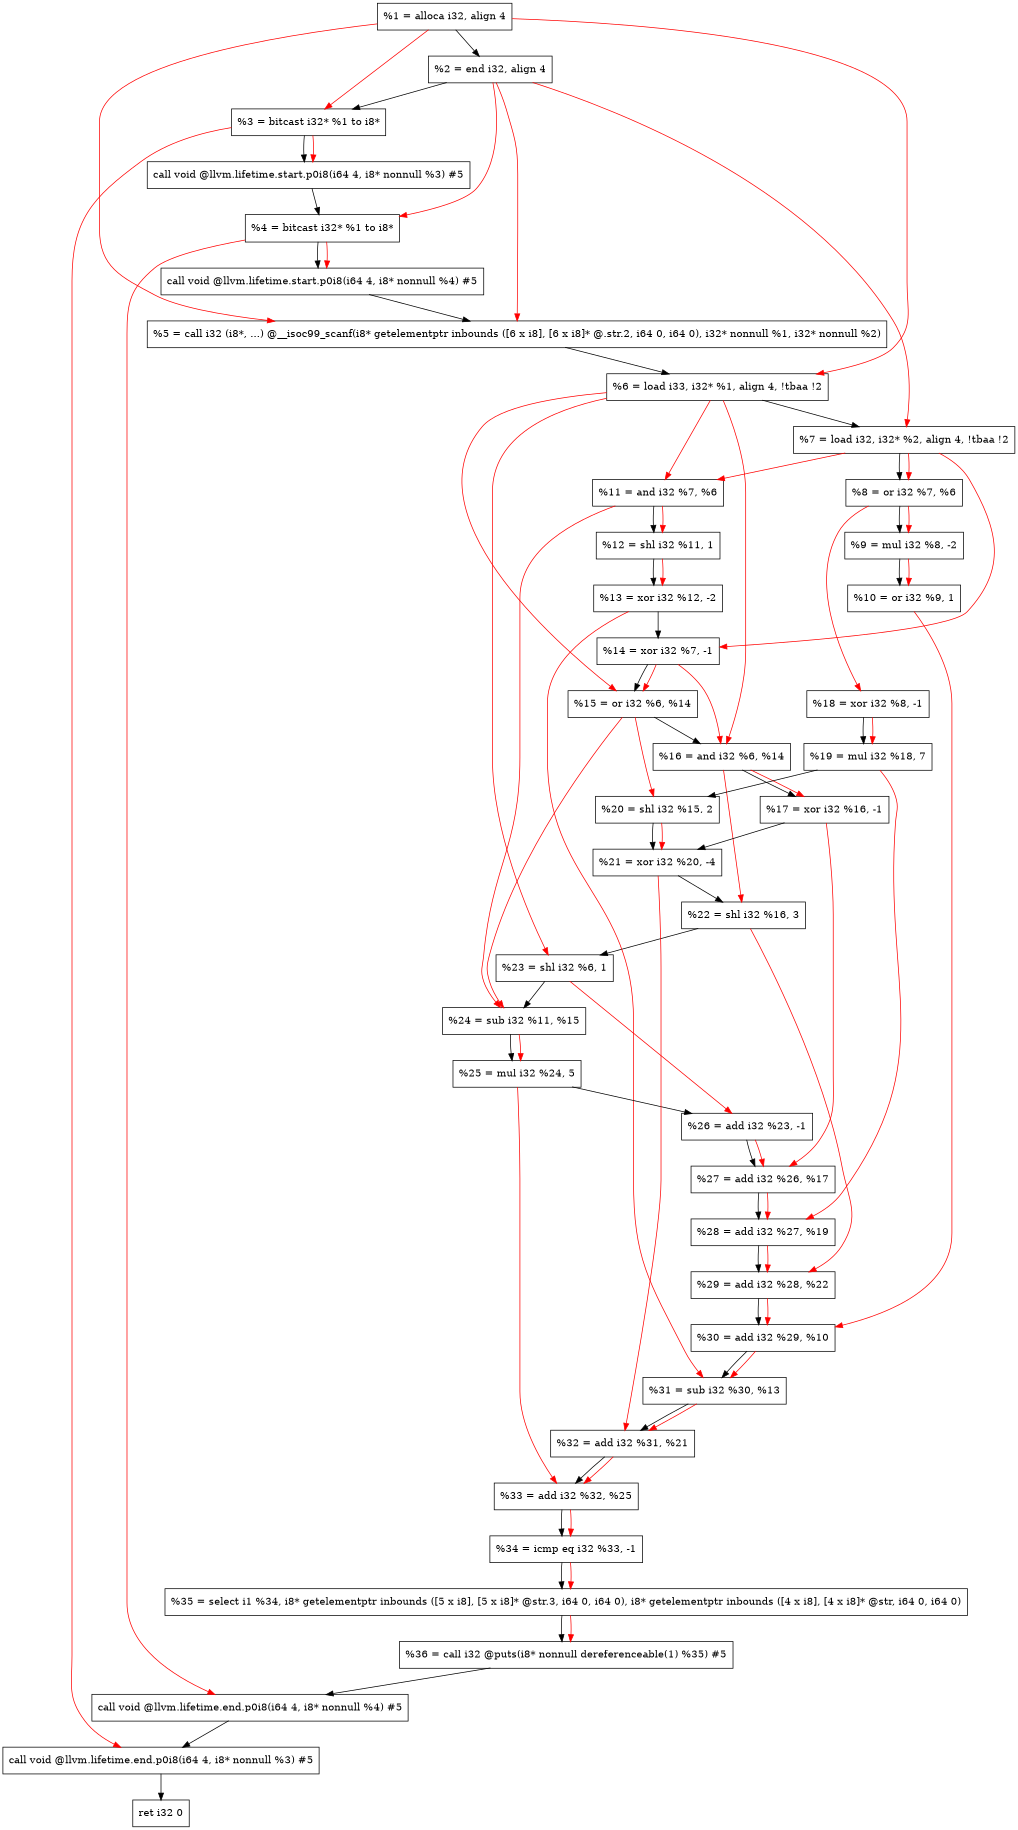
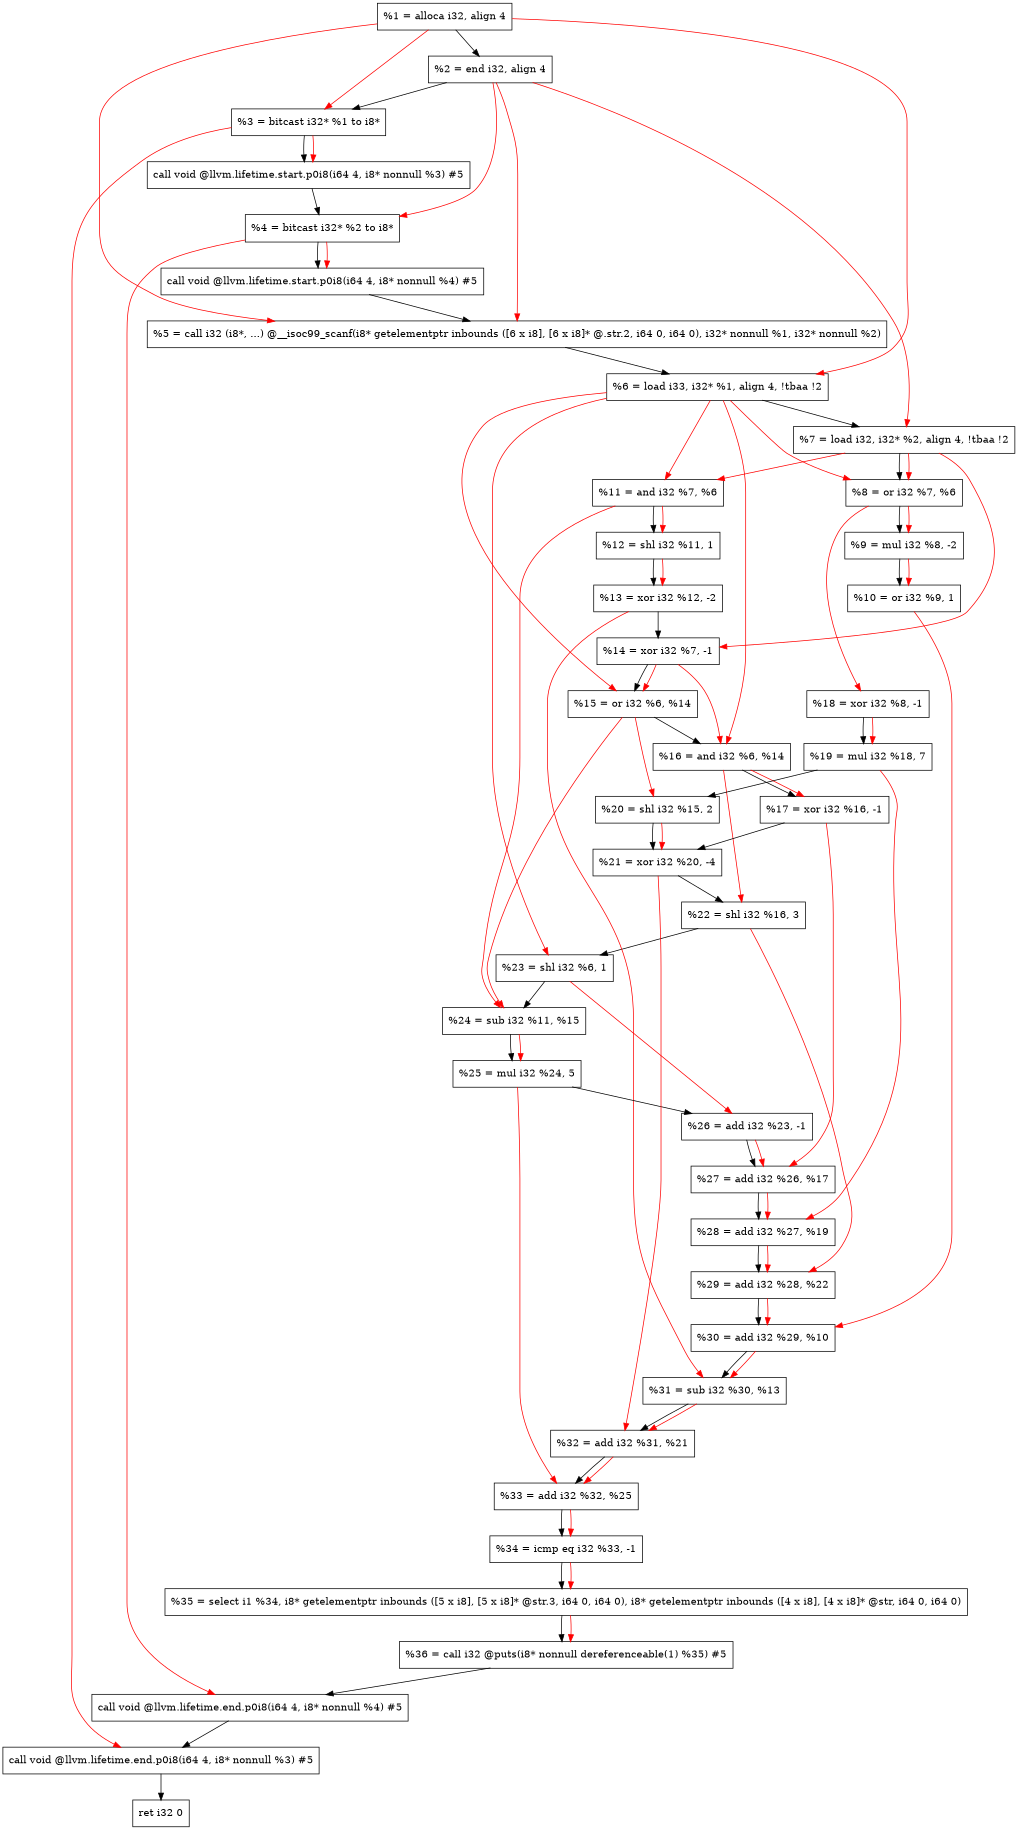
(322, 228) -> (322, 228)
none -> (781, 448)
